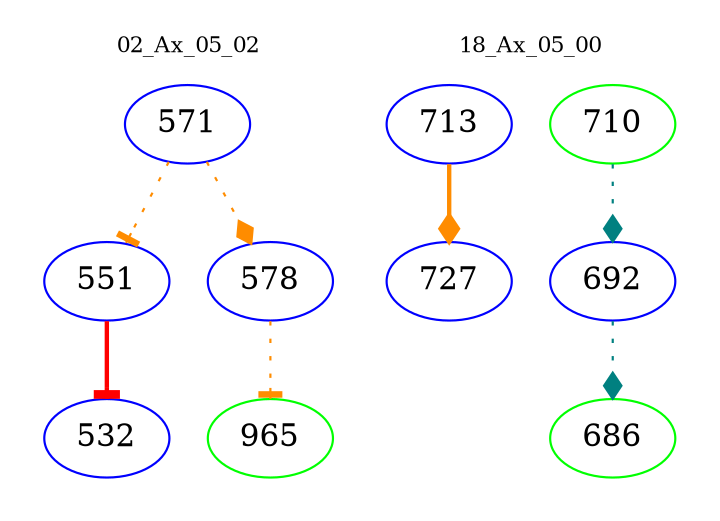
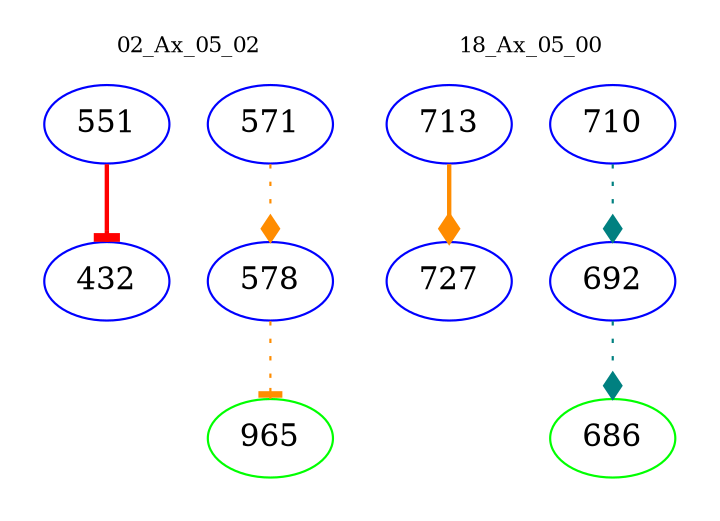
(613, 124) -> (613, 124)
(150, 197) -> none
(107, 438) -> (107, 281)
